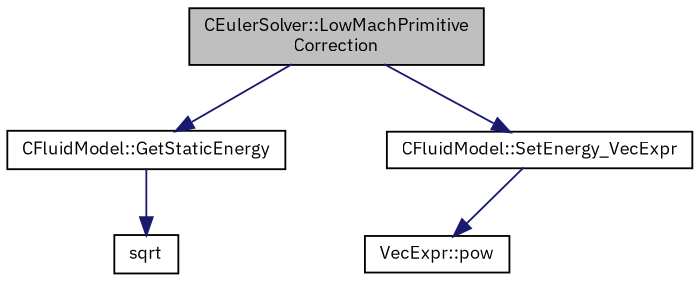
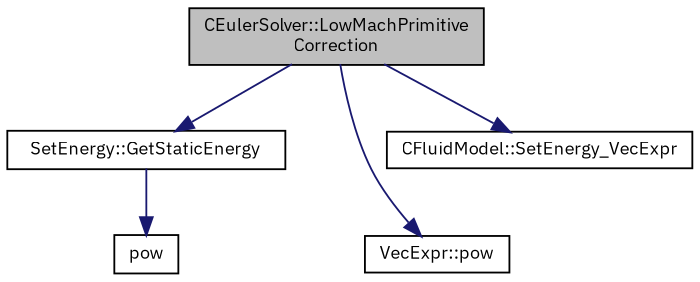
(146, 150) -> (146, 150)
(495, 196) -> (362, 149)
(146, 254) -> (146, 254)
